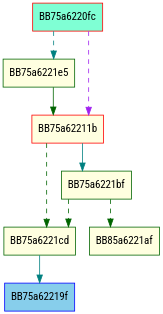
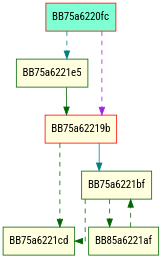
(68, 129) -> (81, 129)
none -> (131, 217)
(40, 297) -> none
